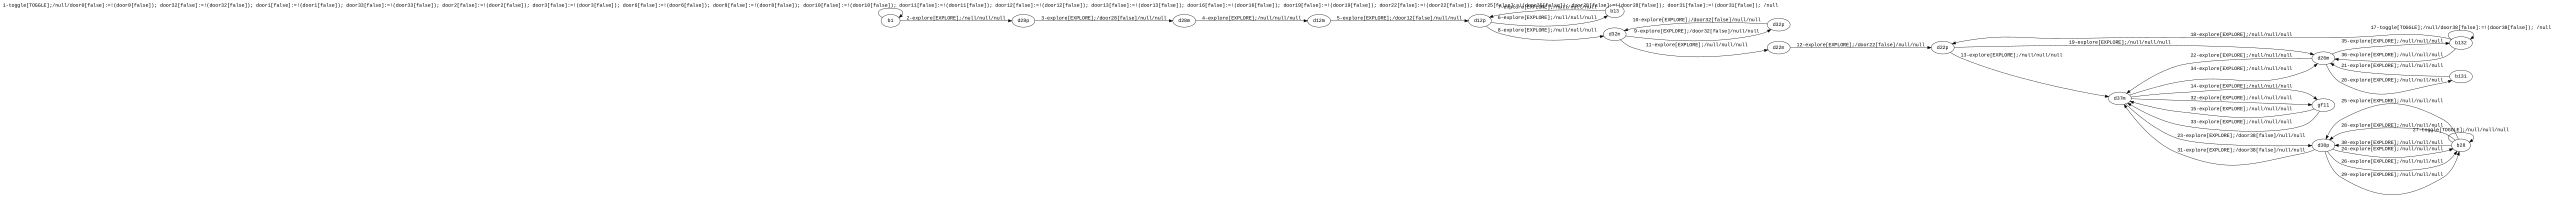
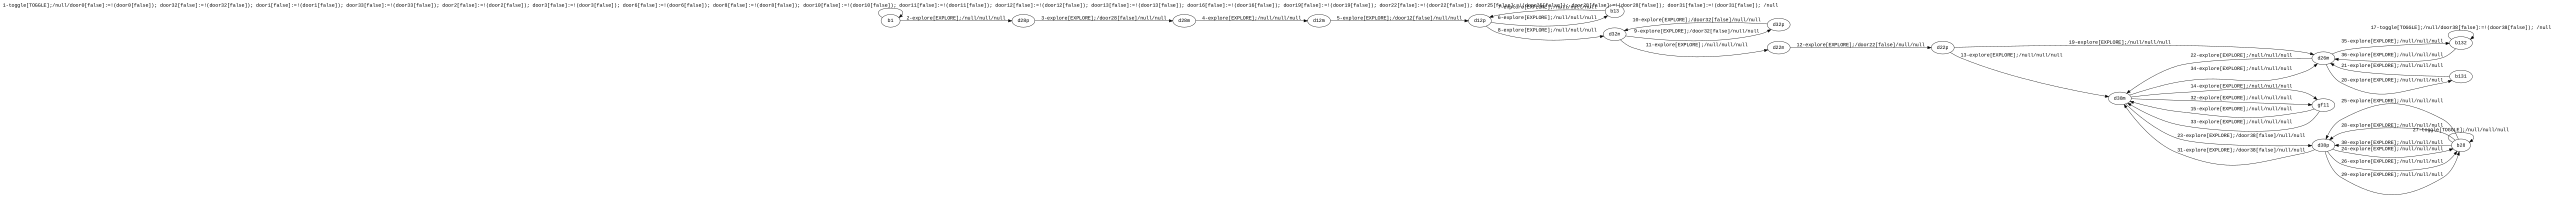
(2203, 37) -> none
(2120, 98) -> (2120, 98)
